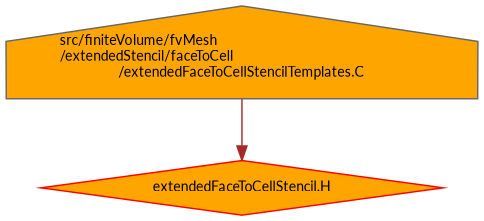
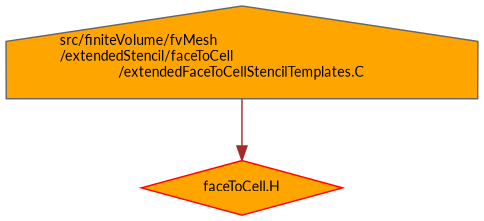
(242, 188) -> (242, 188)
